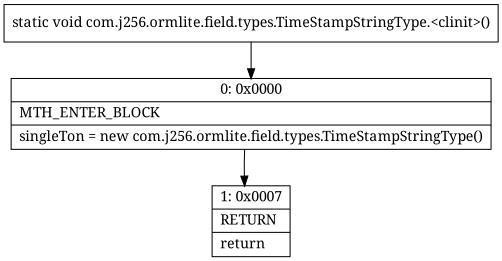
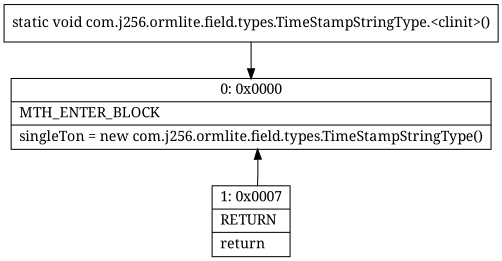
(244, 163) -> (258, 173)
